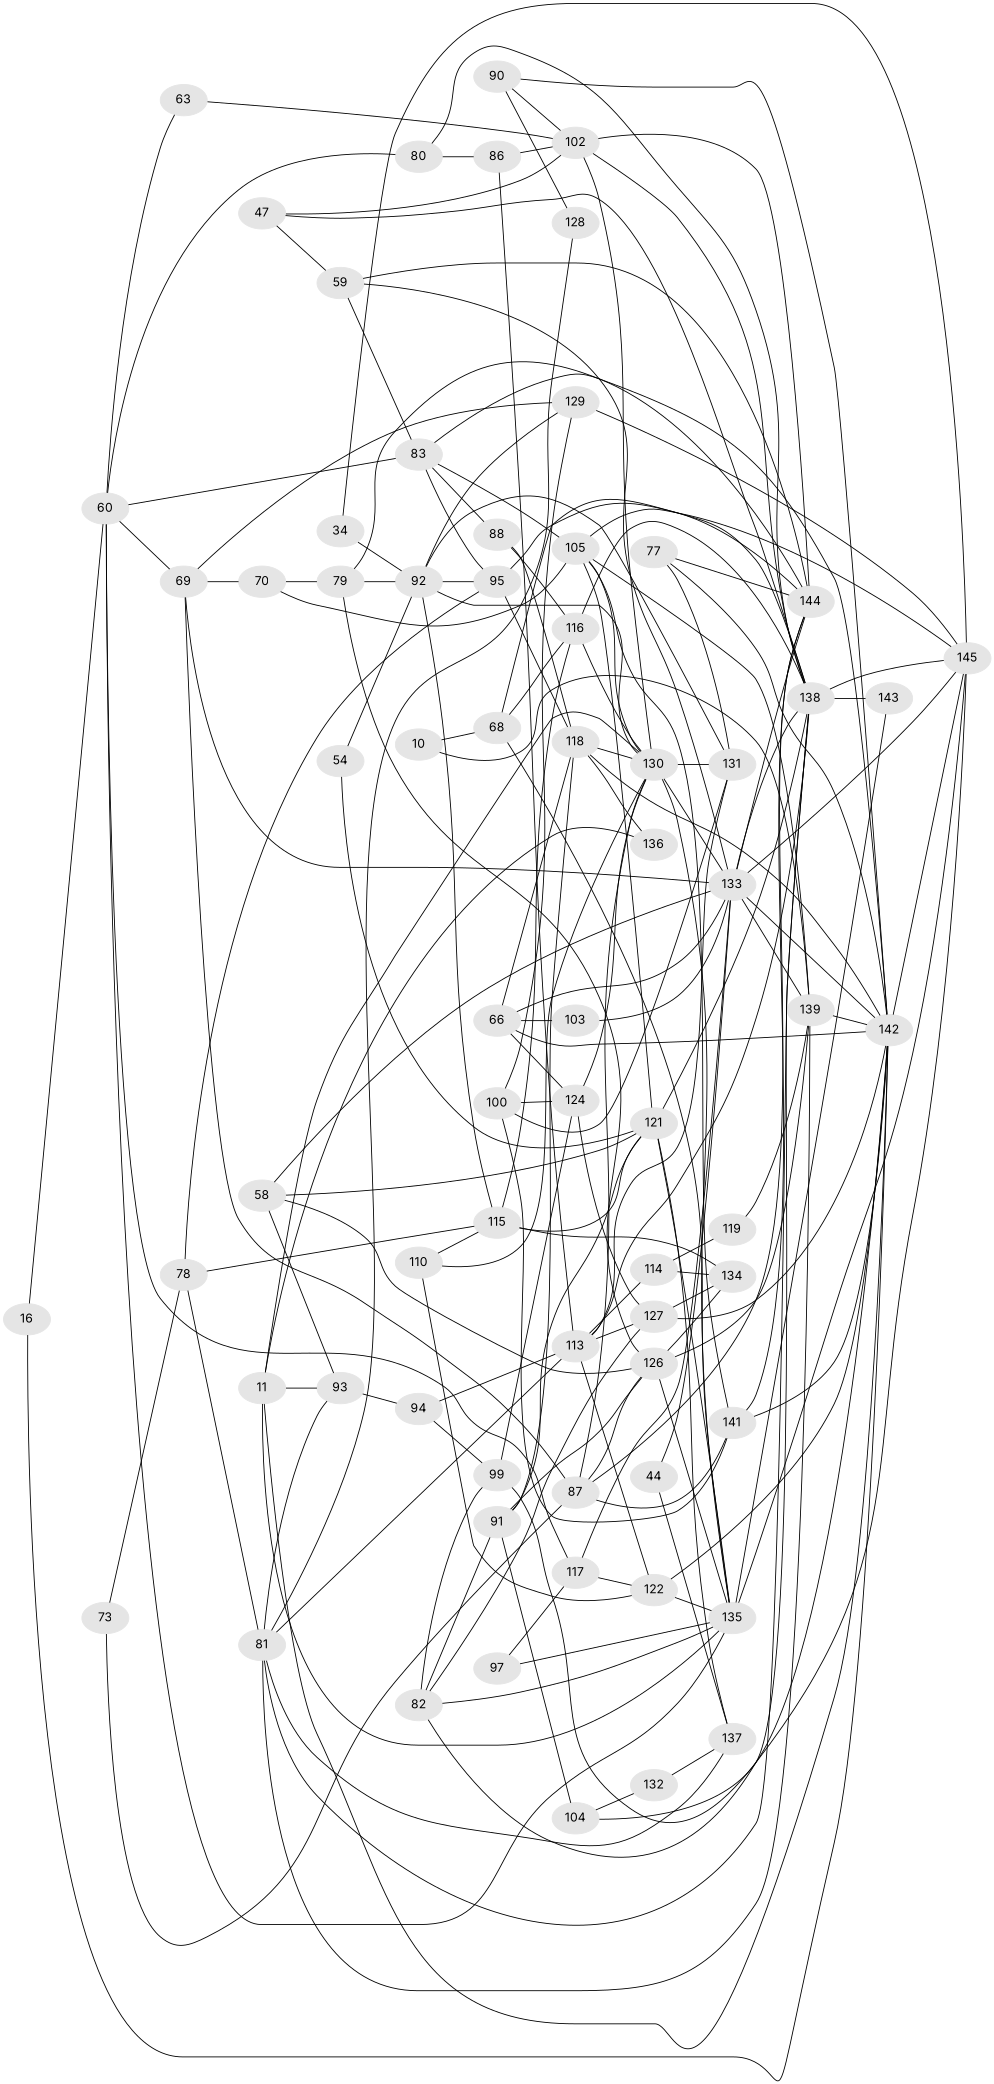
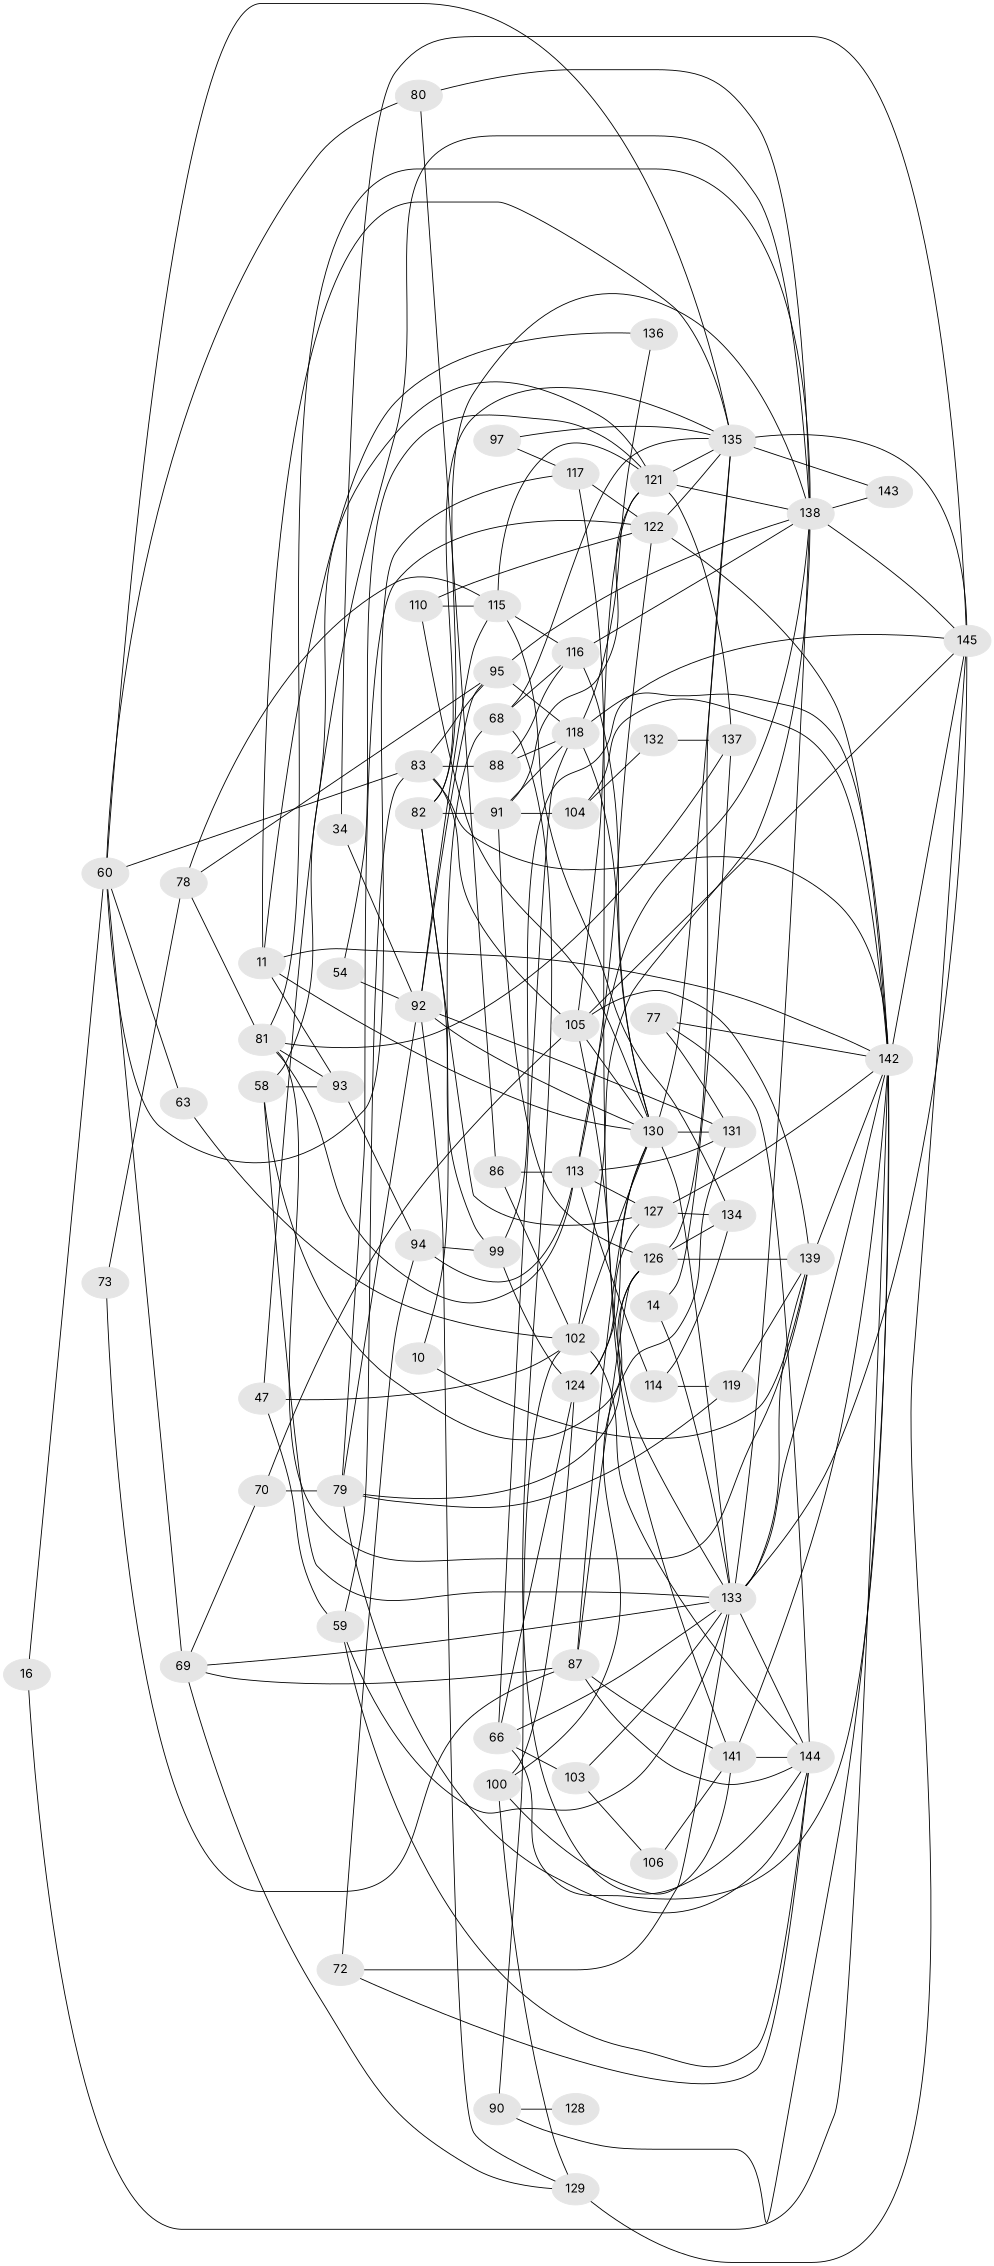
none -> (366, 902)
(367, 911) -> none
(654, 1477) -> (654, 1306)
none -> (544, 1499)
none -> (654, 1864)
none -> (340, 1970)
